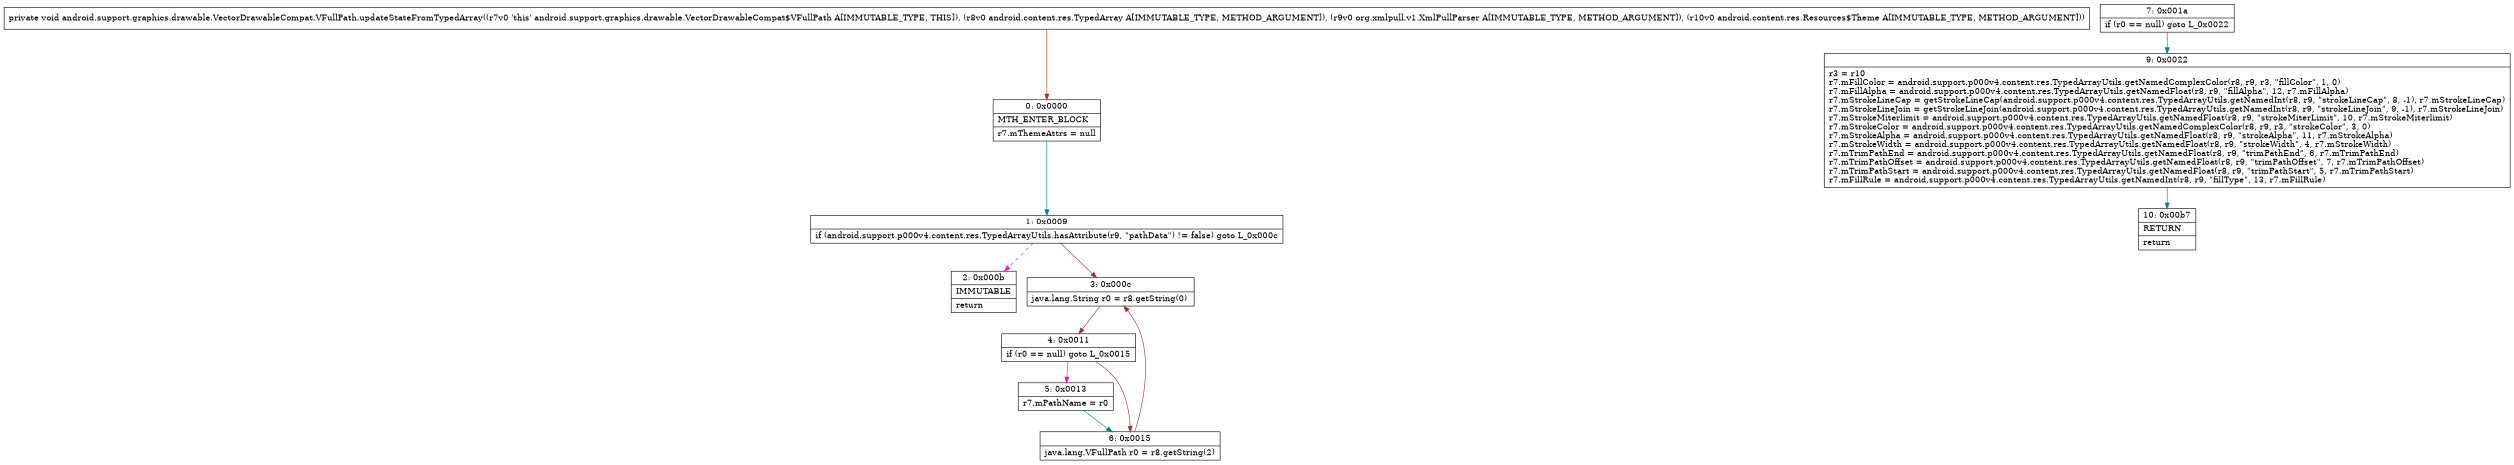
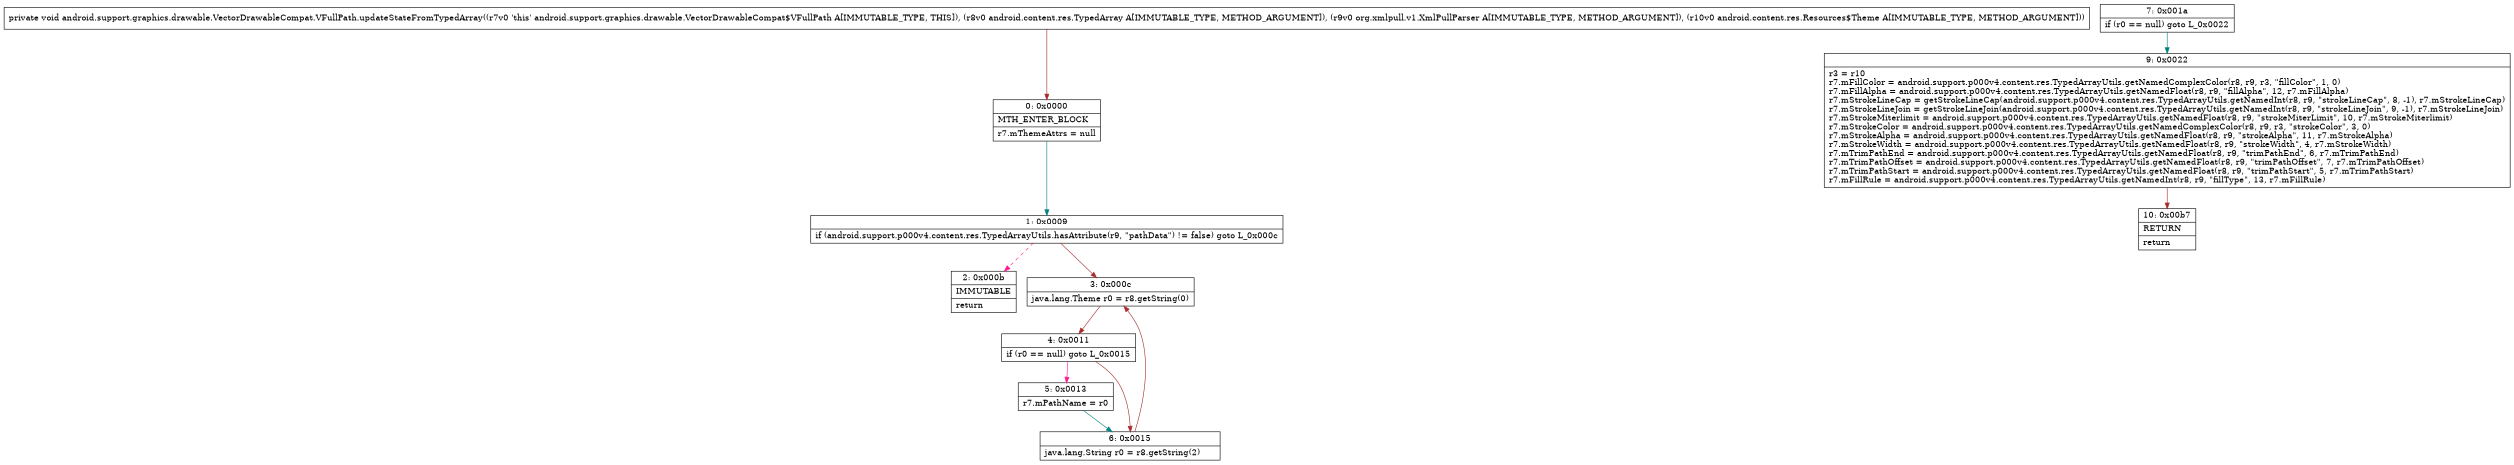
(2167, 195) -> (2167, 195)
(1110, 299) -> (1111, 299)
(1130, 453) -> (1123, 453)
